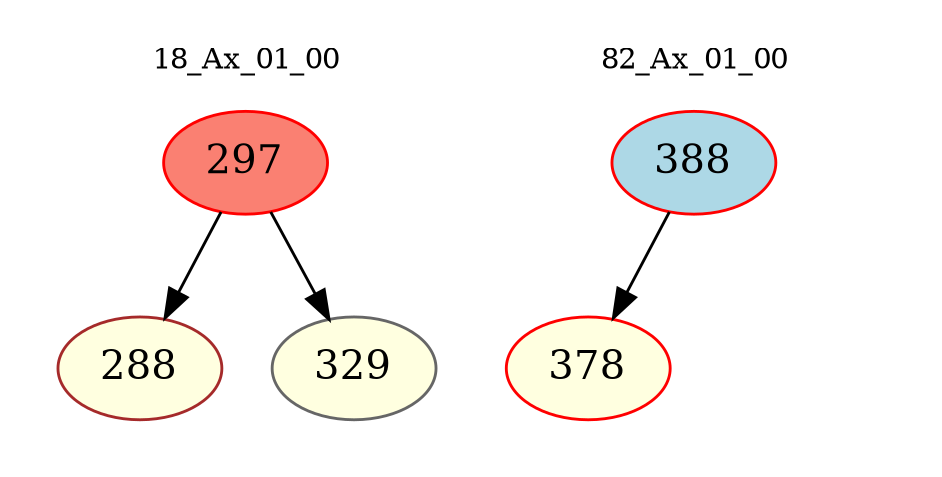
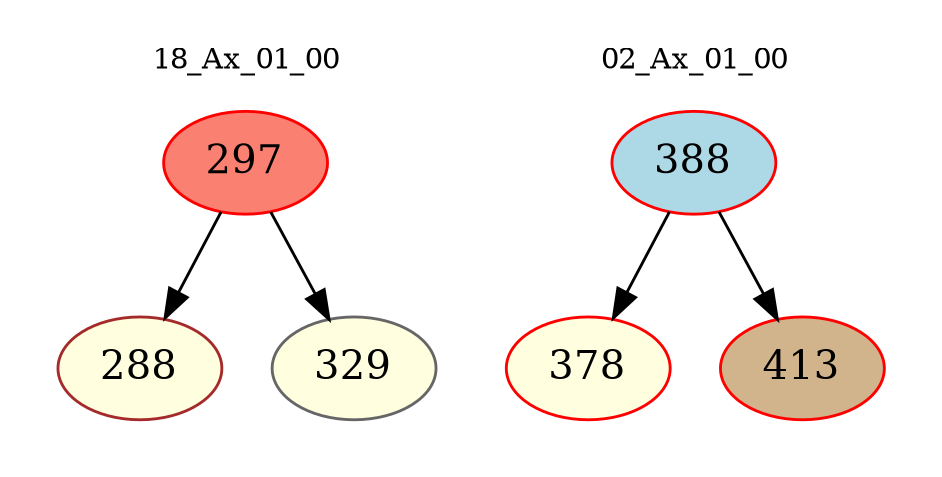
(695, 61) -> (695, 61)
none -> (802, 368)
